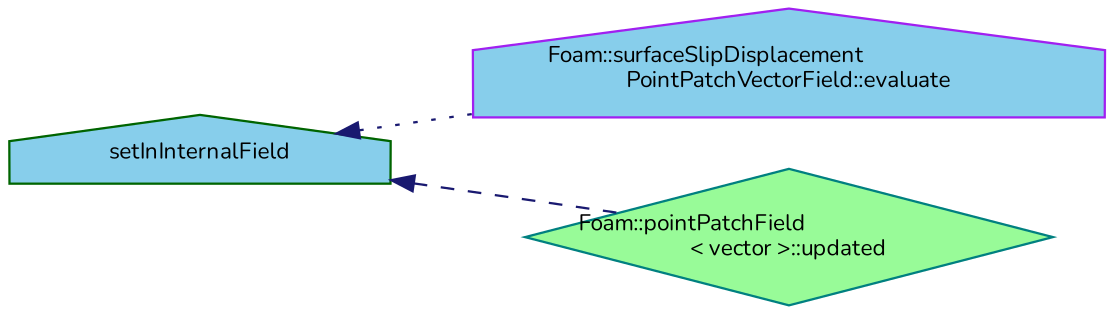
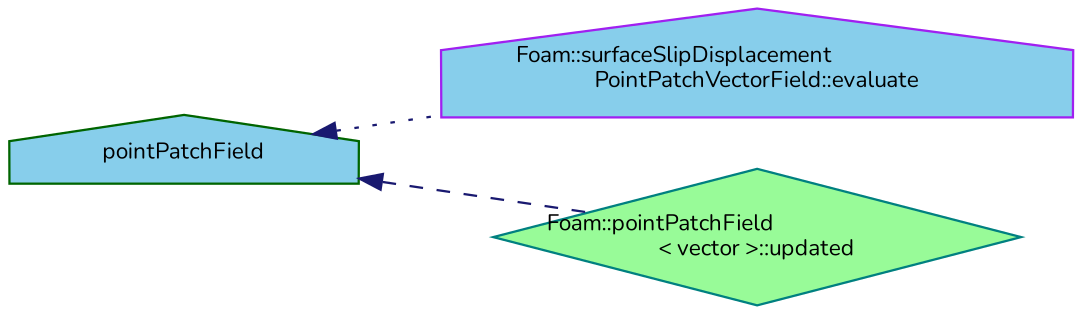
(200, 153) -> (184, 153)
